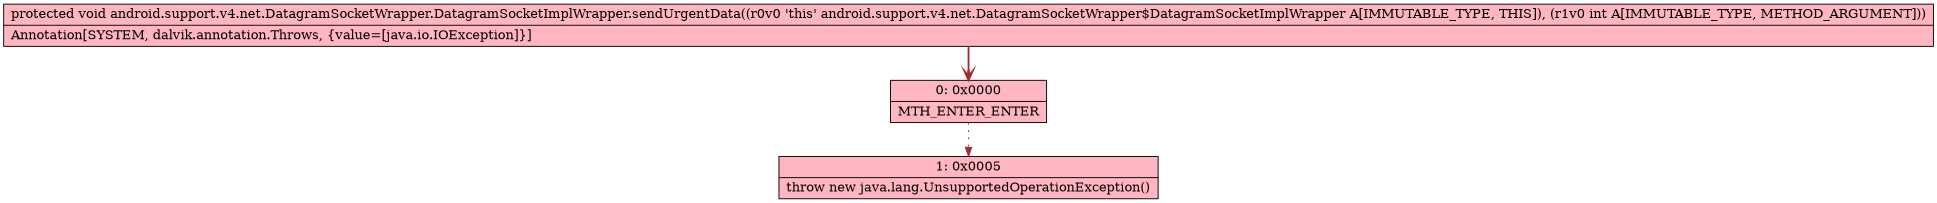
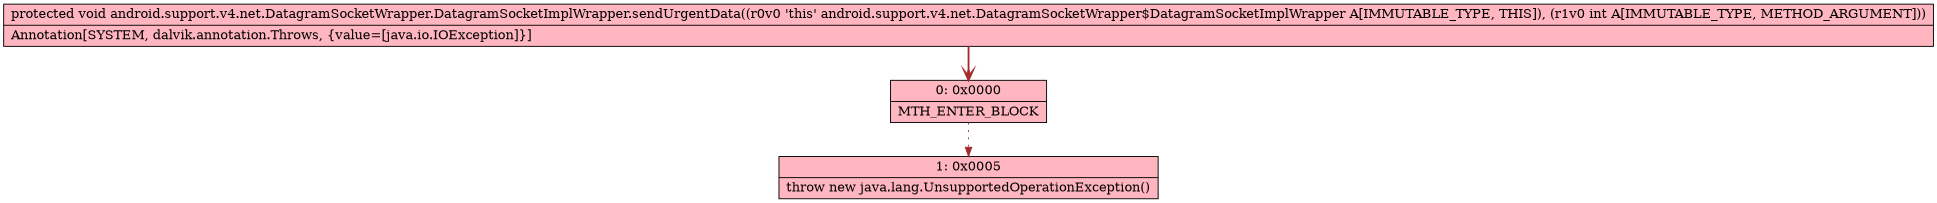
(969, 112) -> (969, 112)
